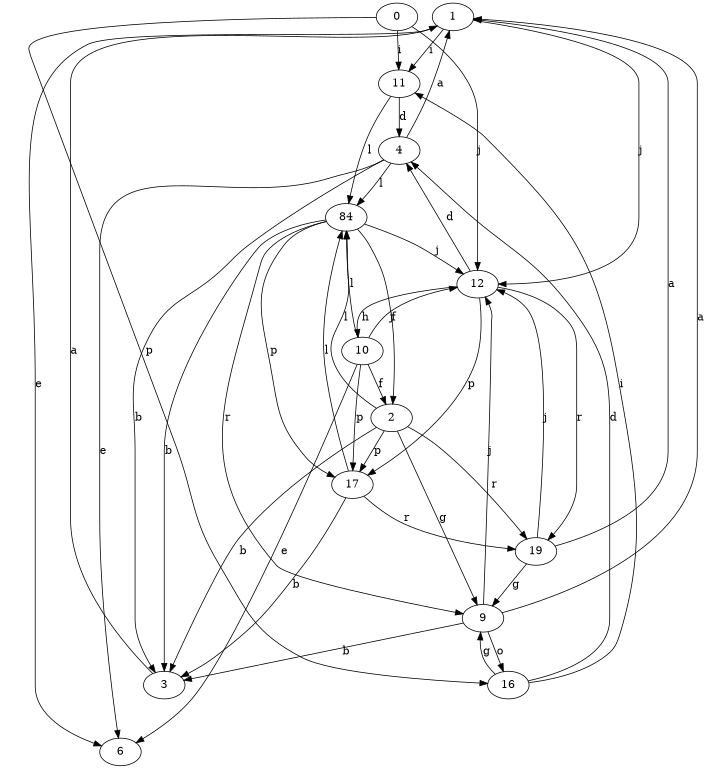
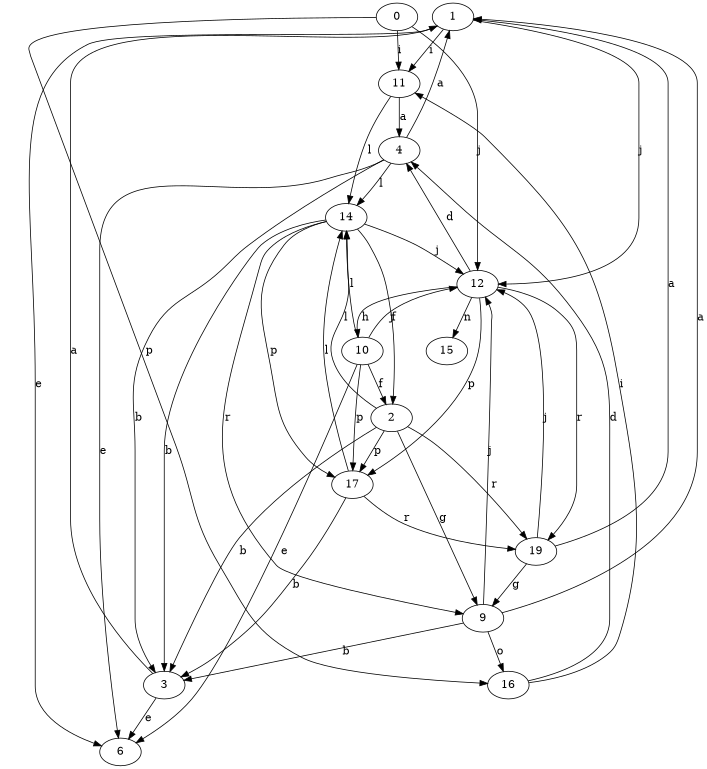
(403, 117) -> (403, 117)
(346, 217) -> (346, 217)
none -> (447, 351)
(484, 659) -> none
none -> (144, 715)
